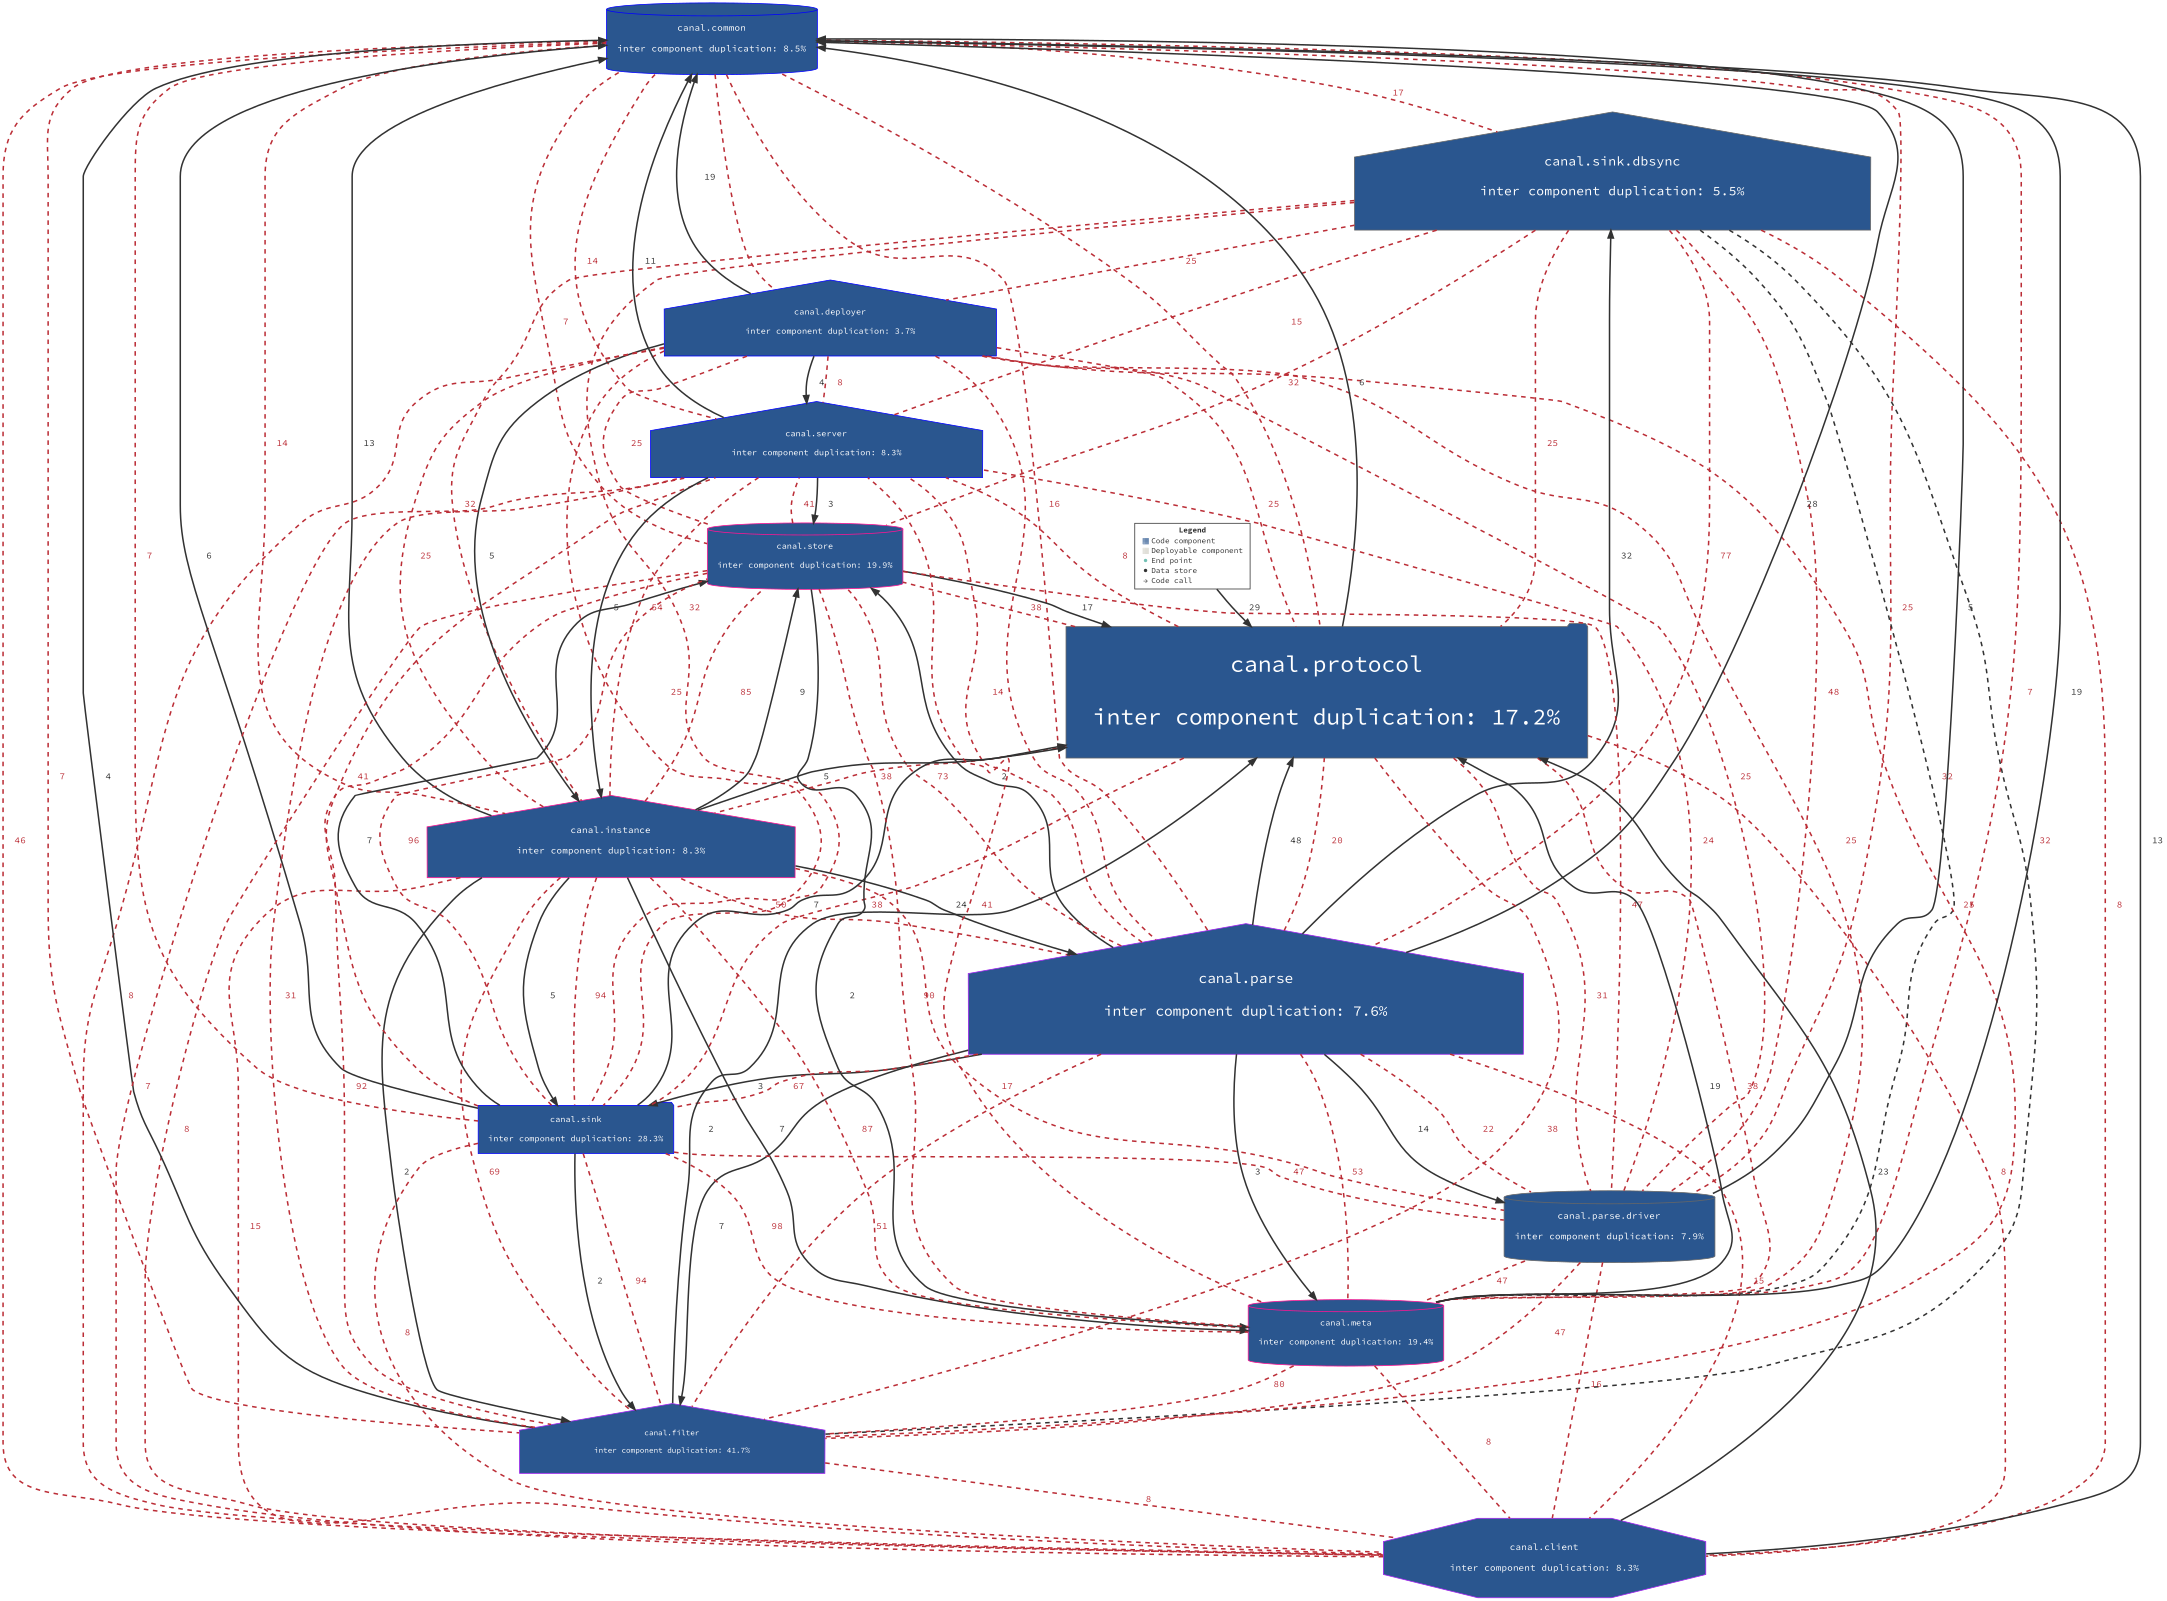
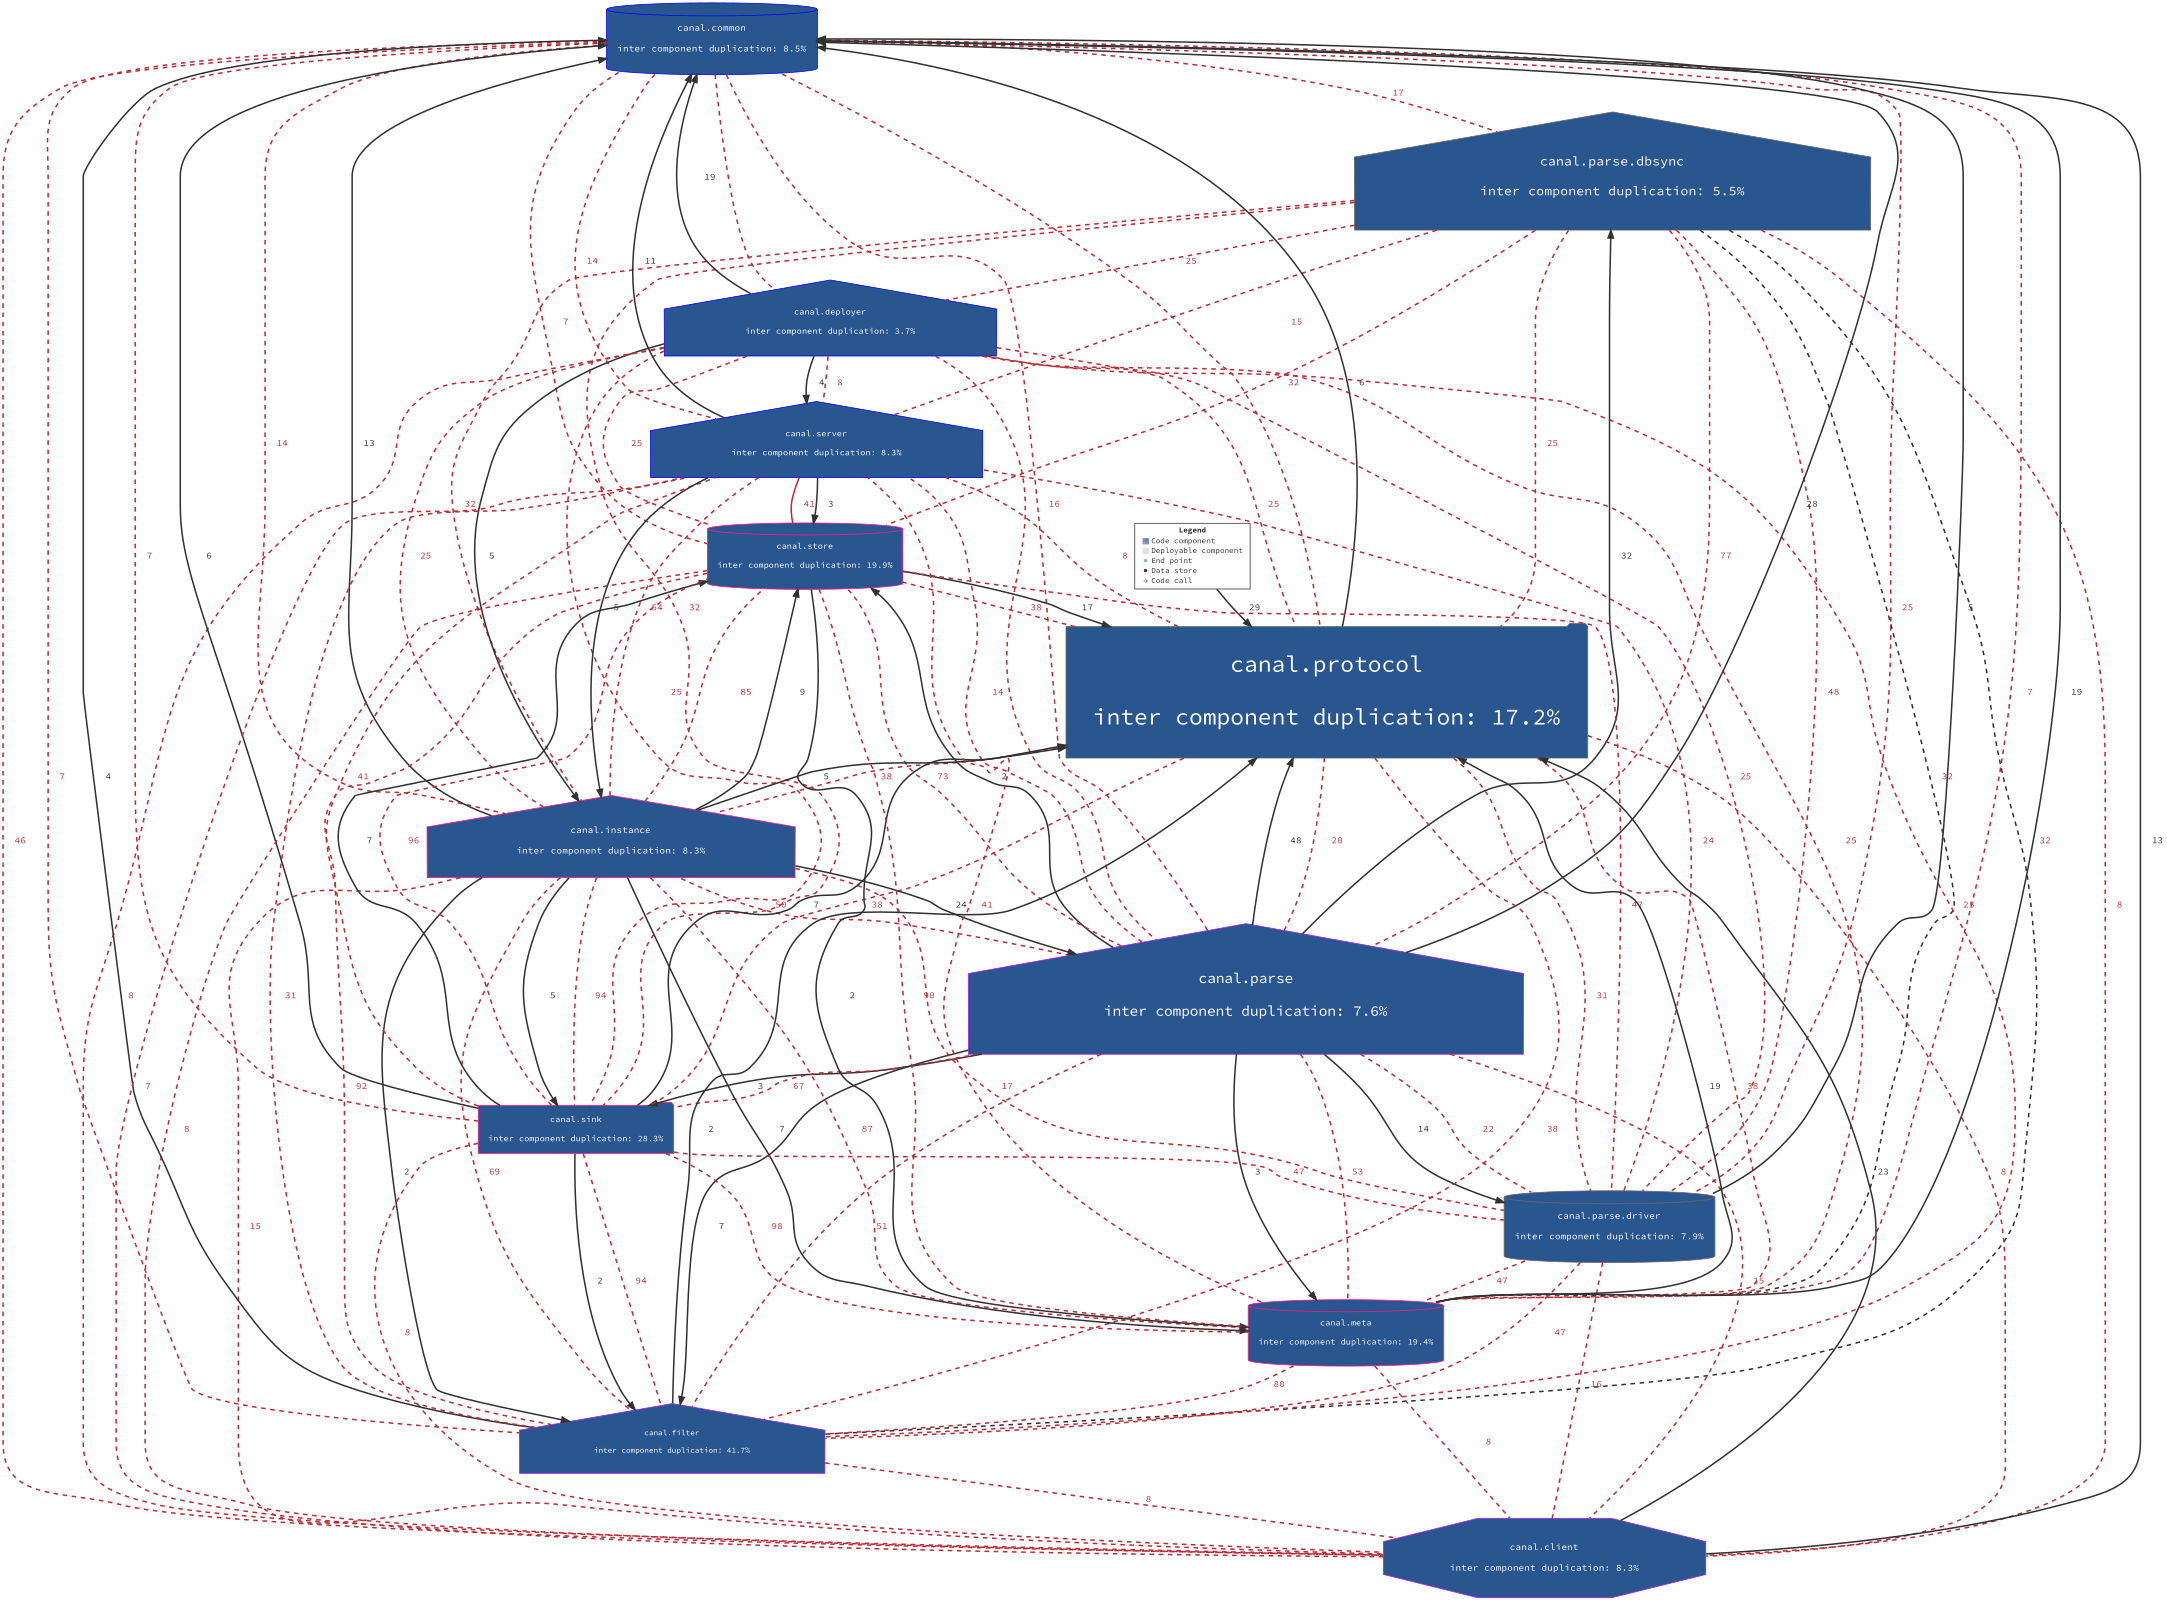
(1613, 177) -> (1613, 177)
(792, 500) -> (792, 500)
(576, 1129) -> (576, 1129)
